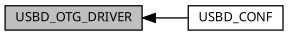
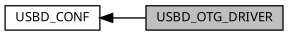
(172, 18) -> (129, 18)
